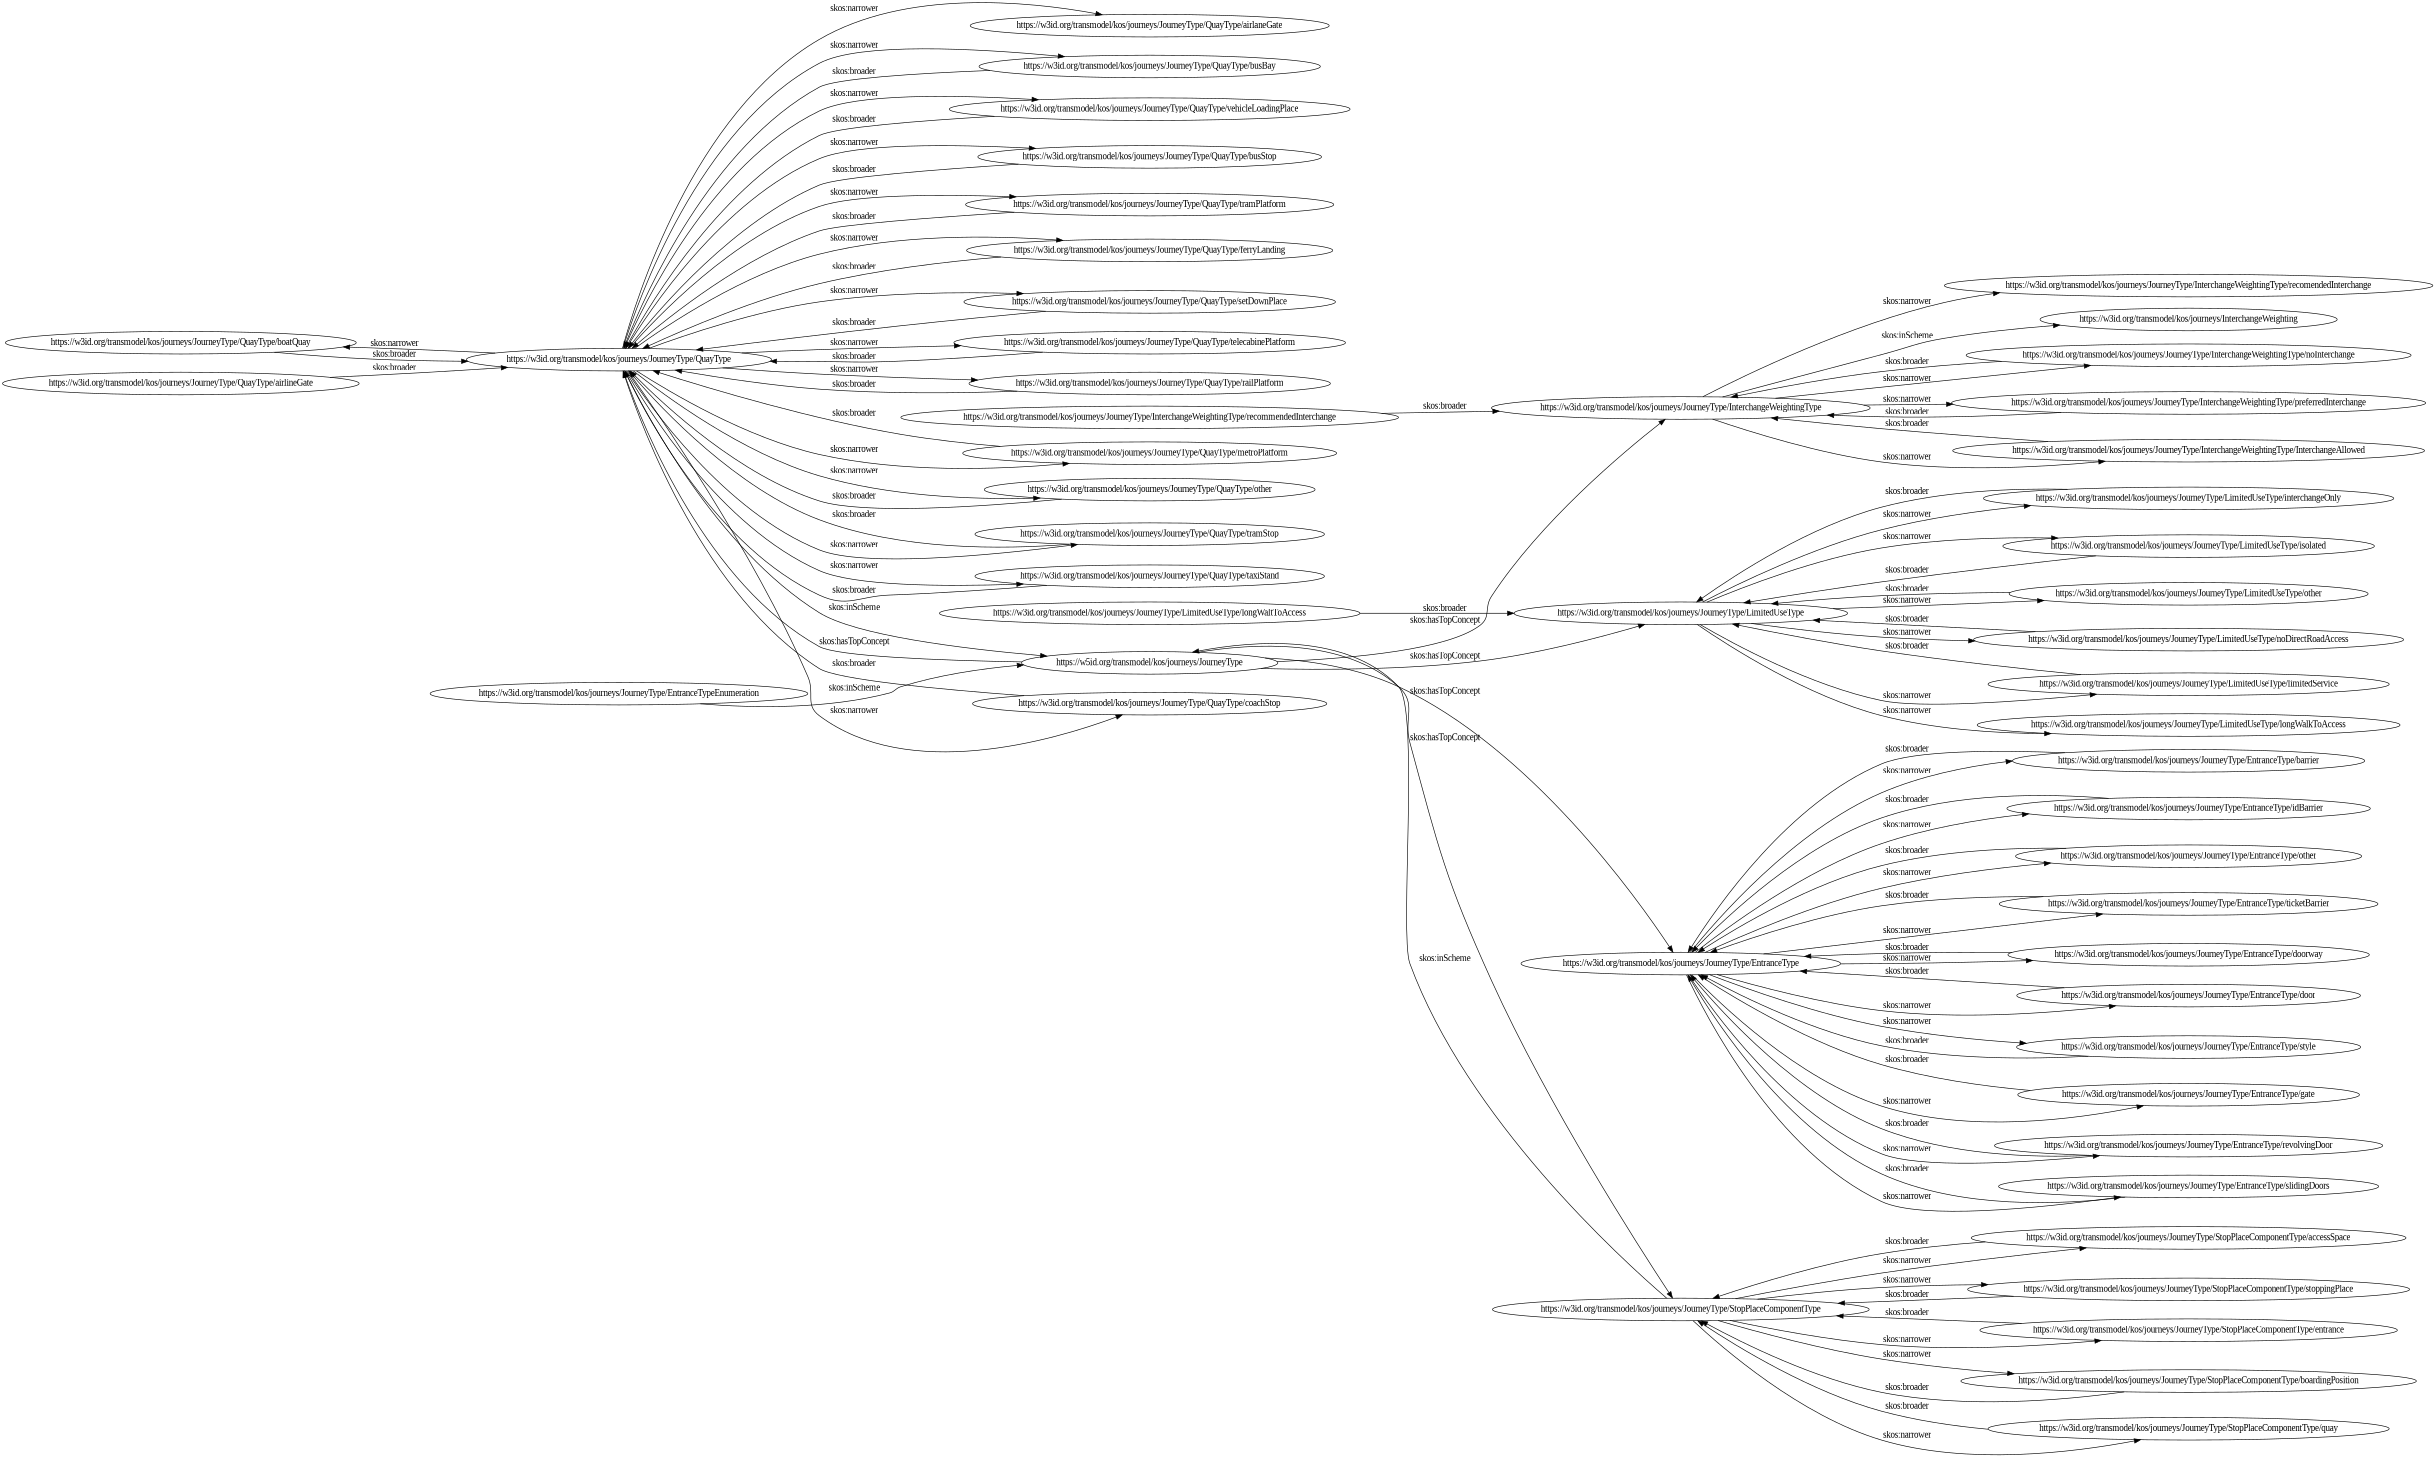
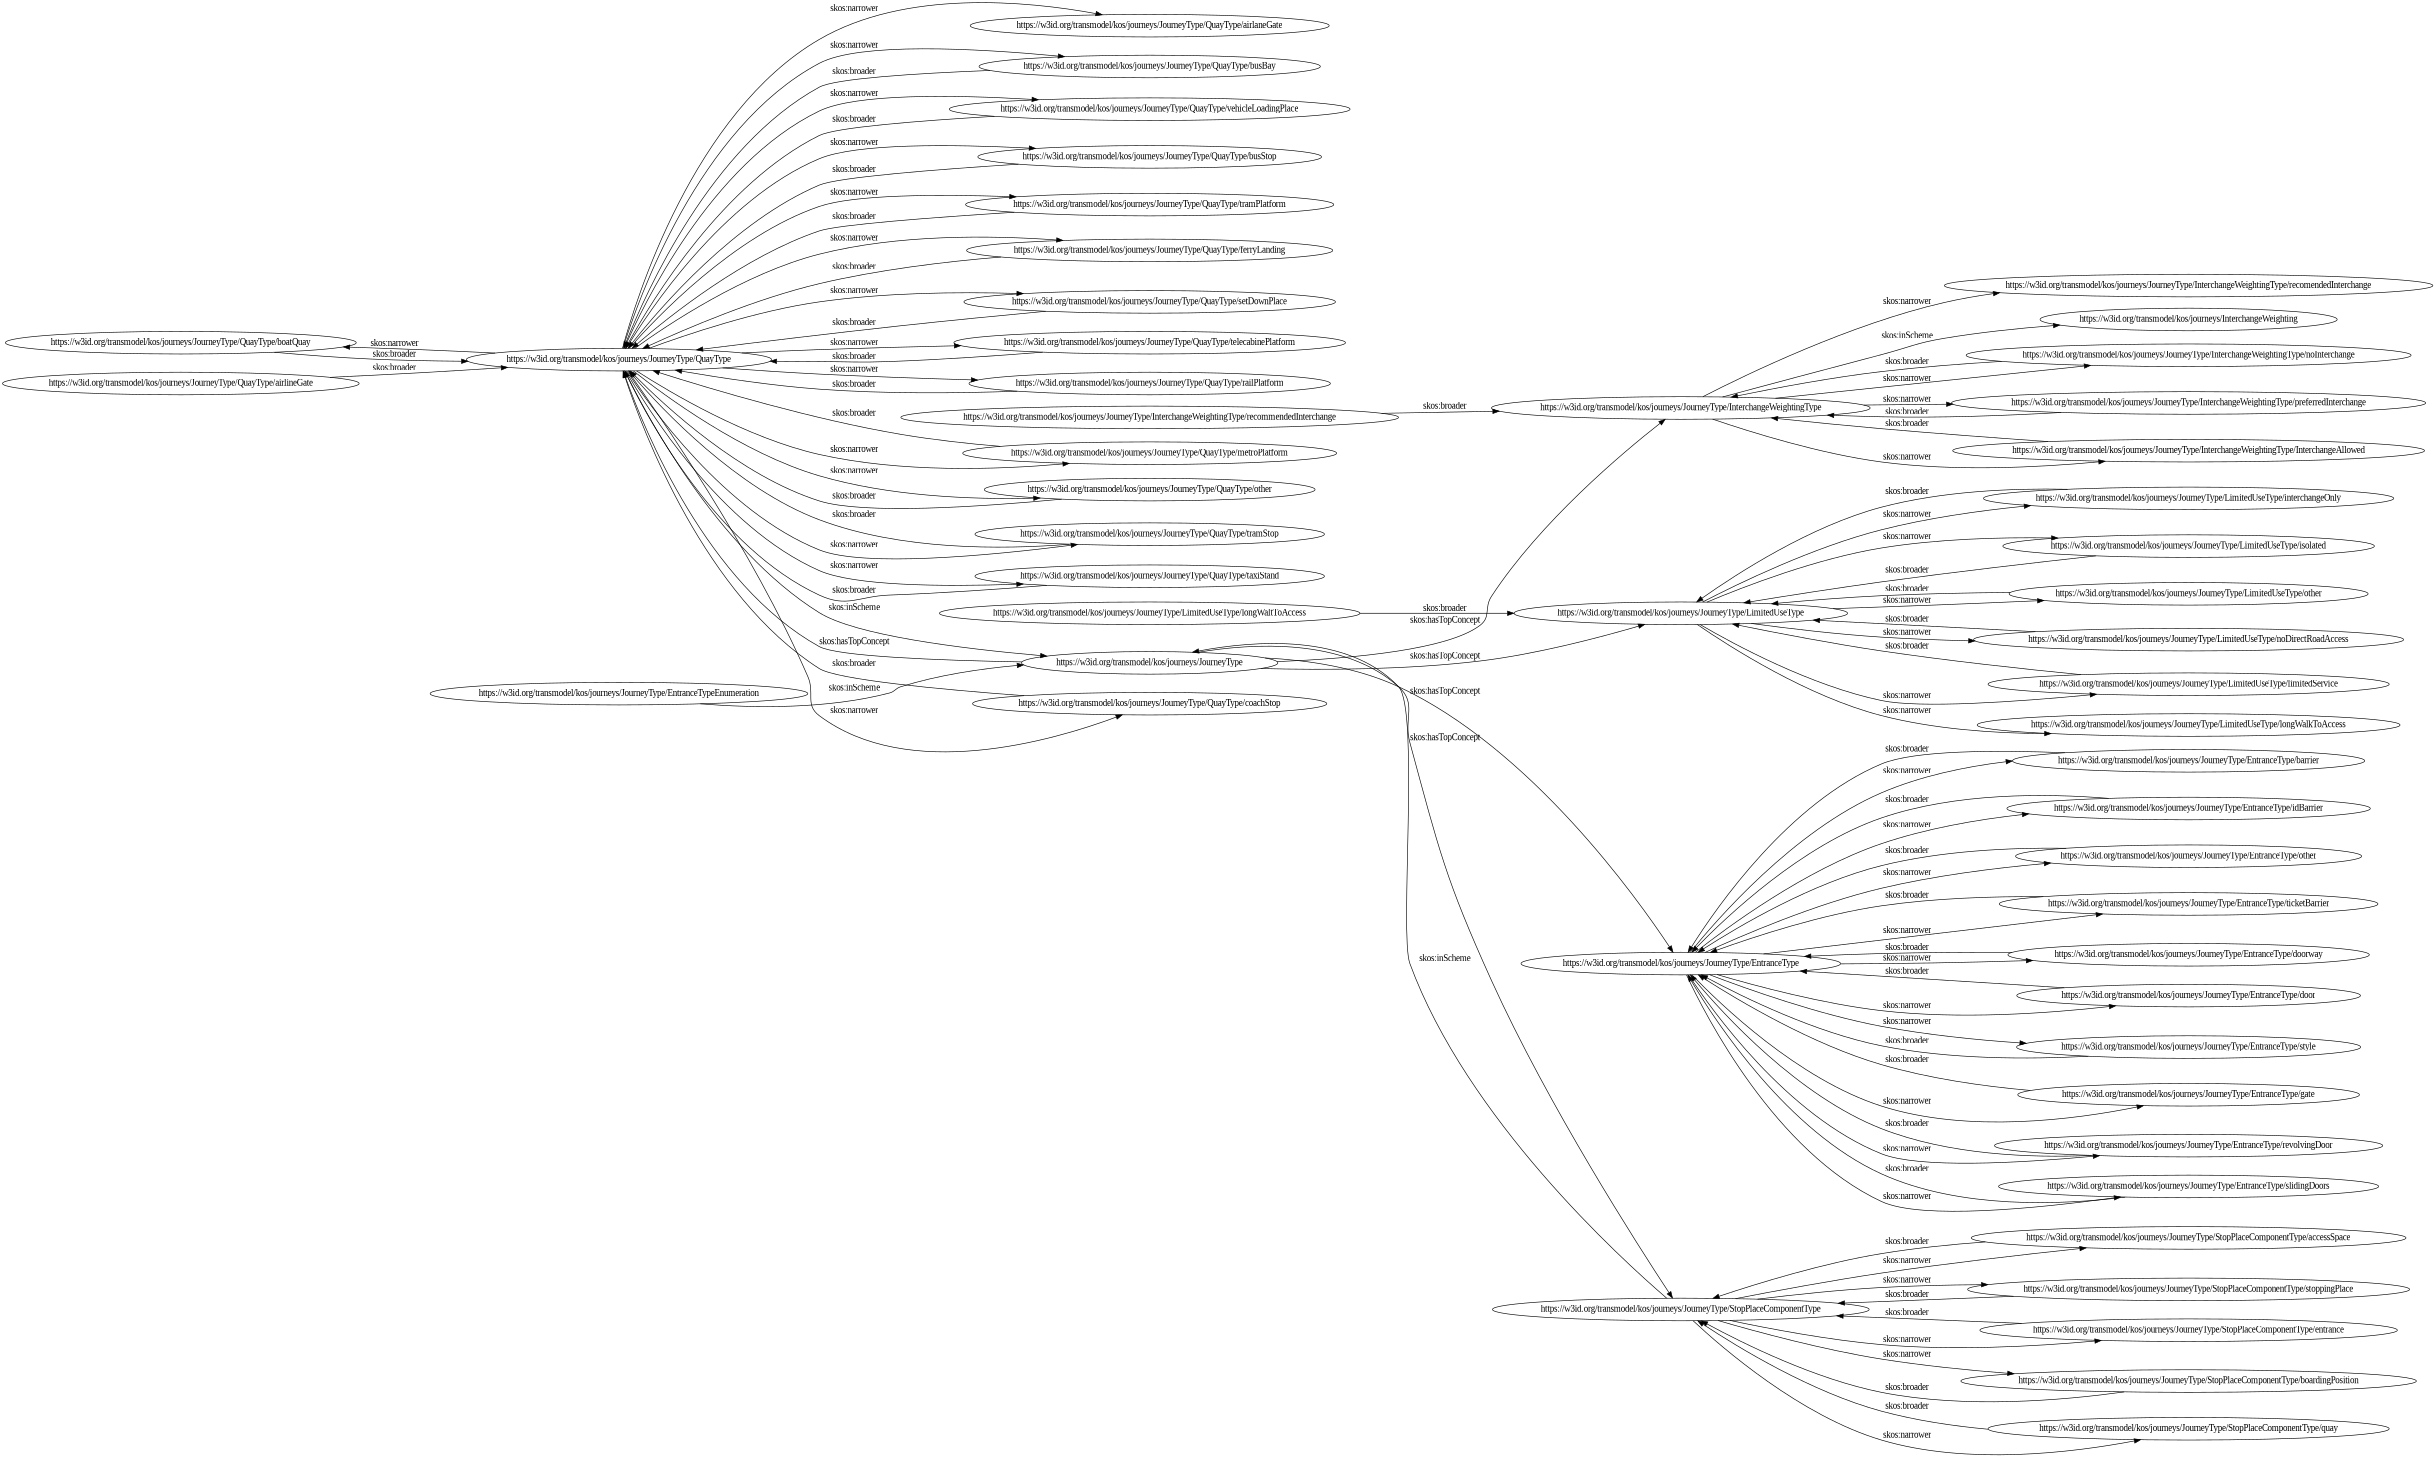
(1150, 663) -> (1150, 663)
